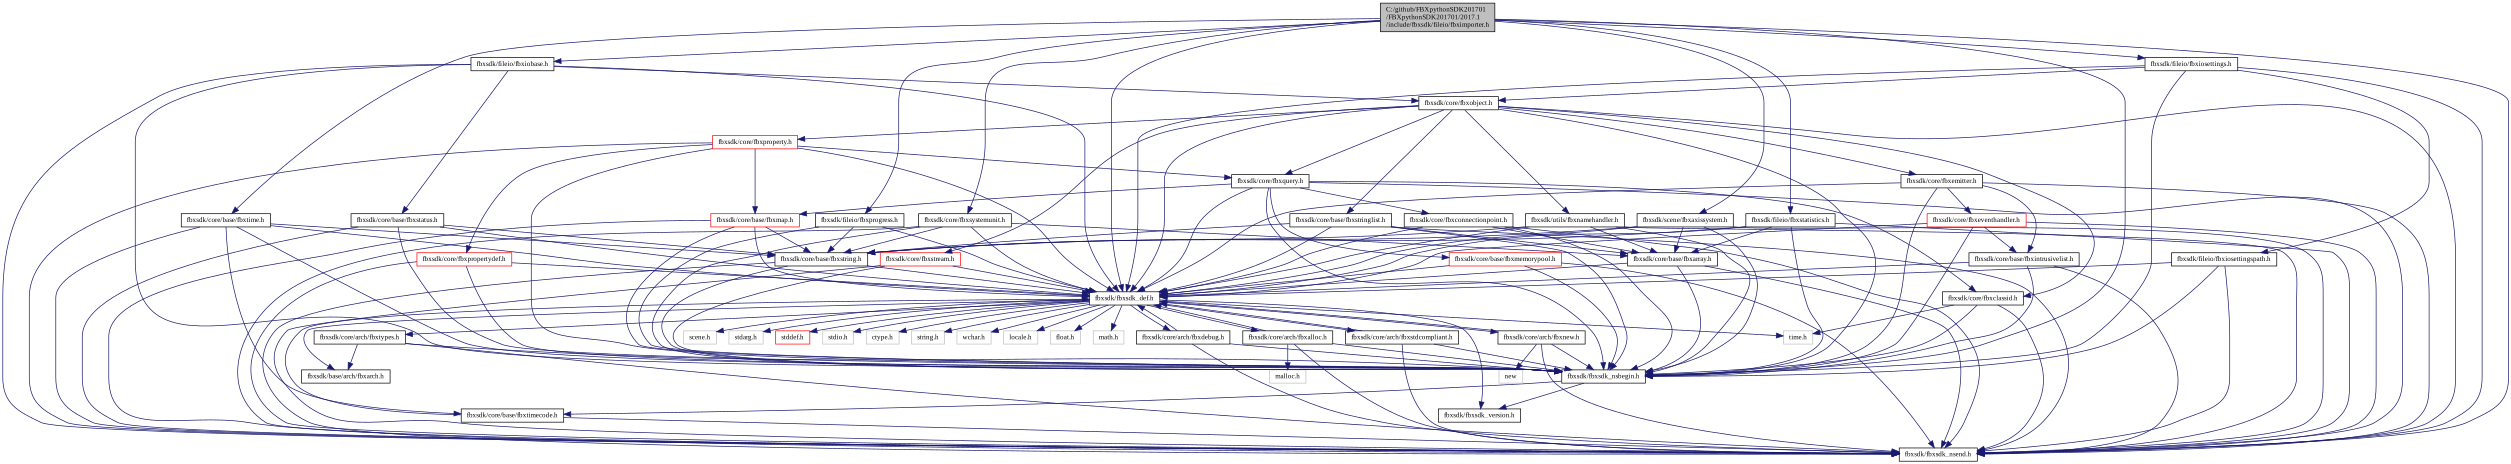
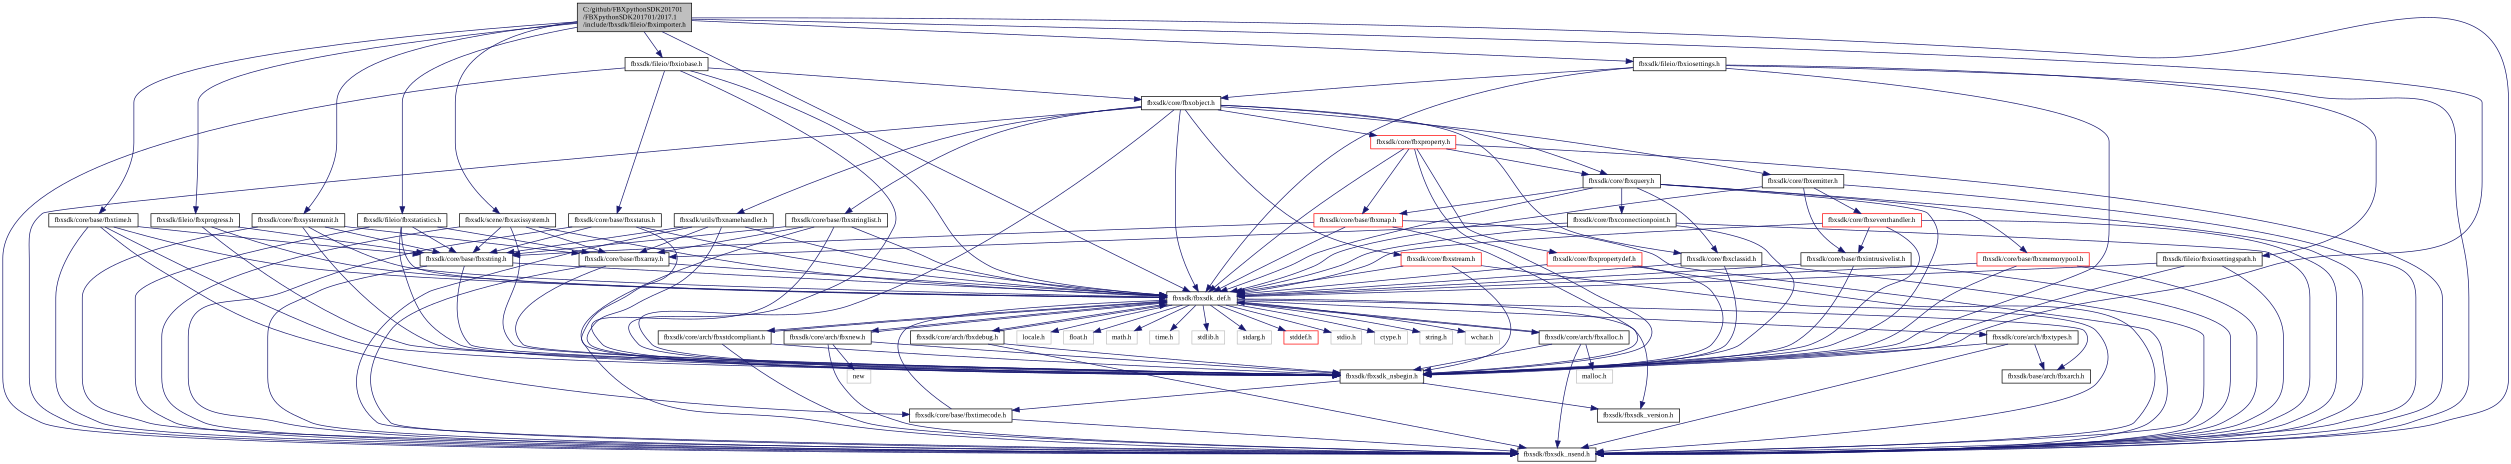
(1883, 319) -> (1485, 278)
(700, 337) -> (1208, 337)
(1857, 350) -> none
